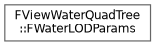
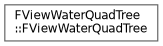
(78, 23) -> (81, 23)
